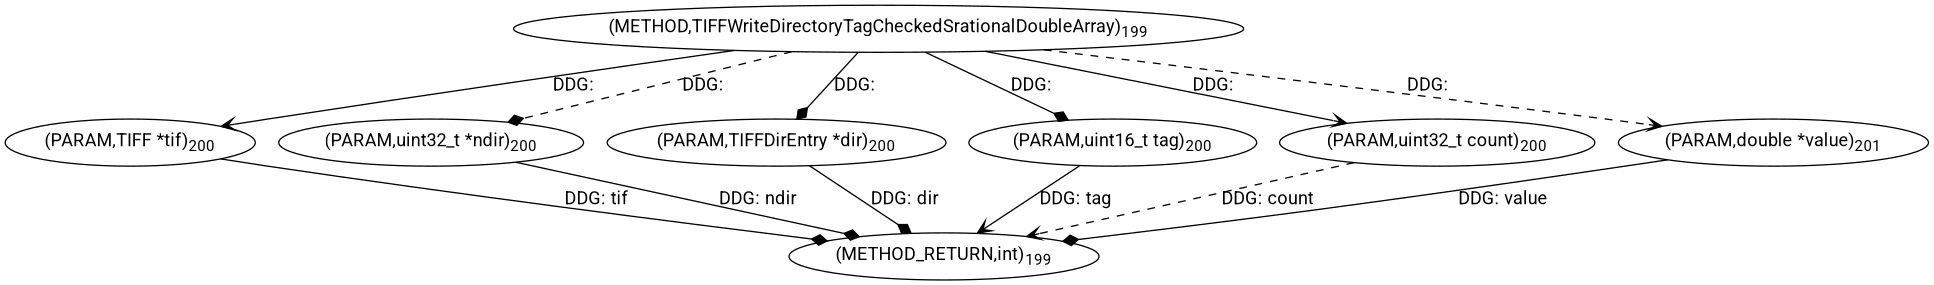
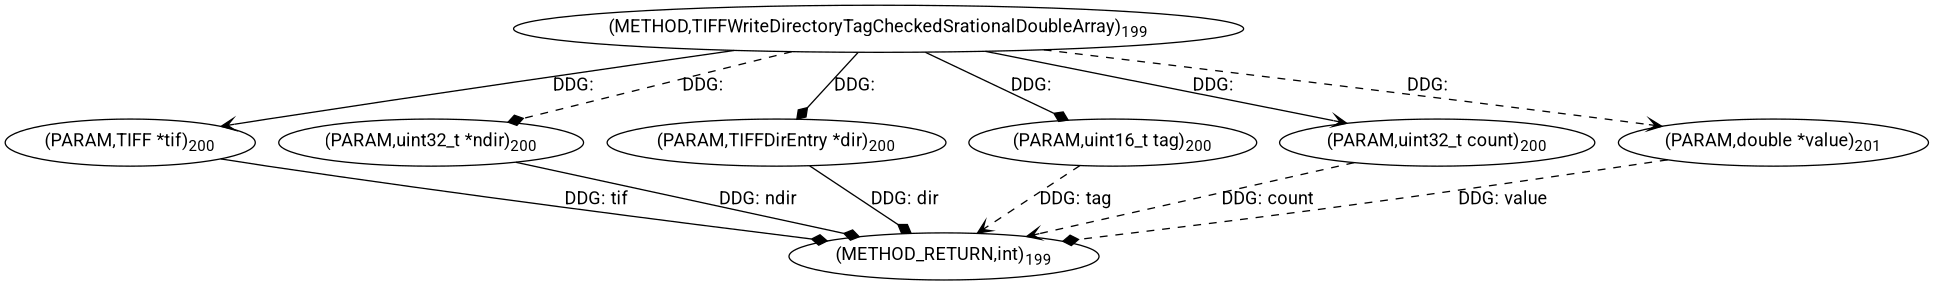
(1034, 196) -> (1034, 196)
(1374, 202) -> (1374, 202)
